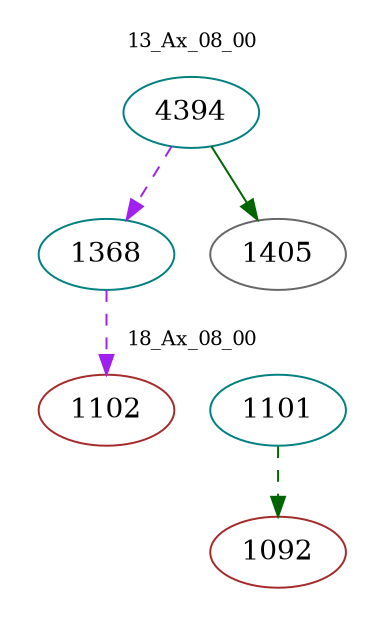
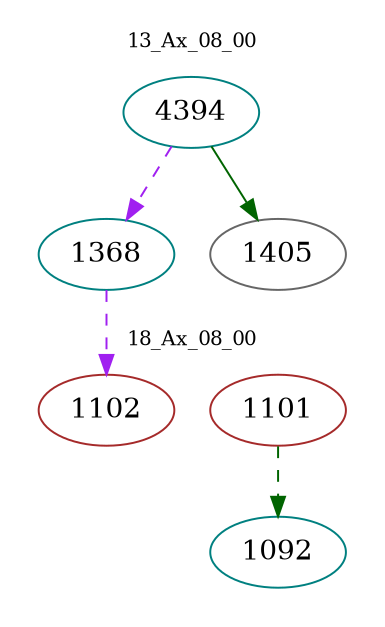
(278, 410) -> (278, 410)
(278, 552) -> (278, 552)
